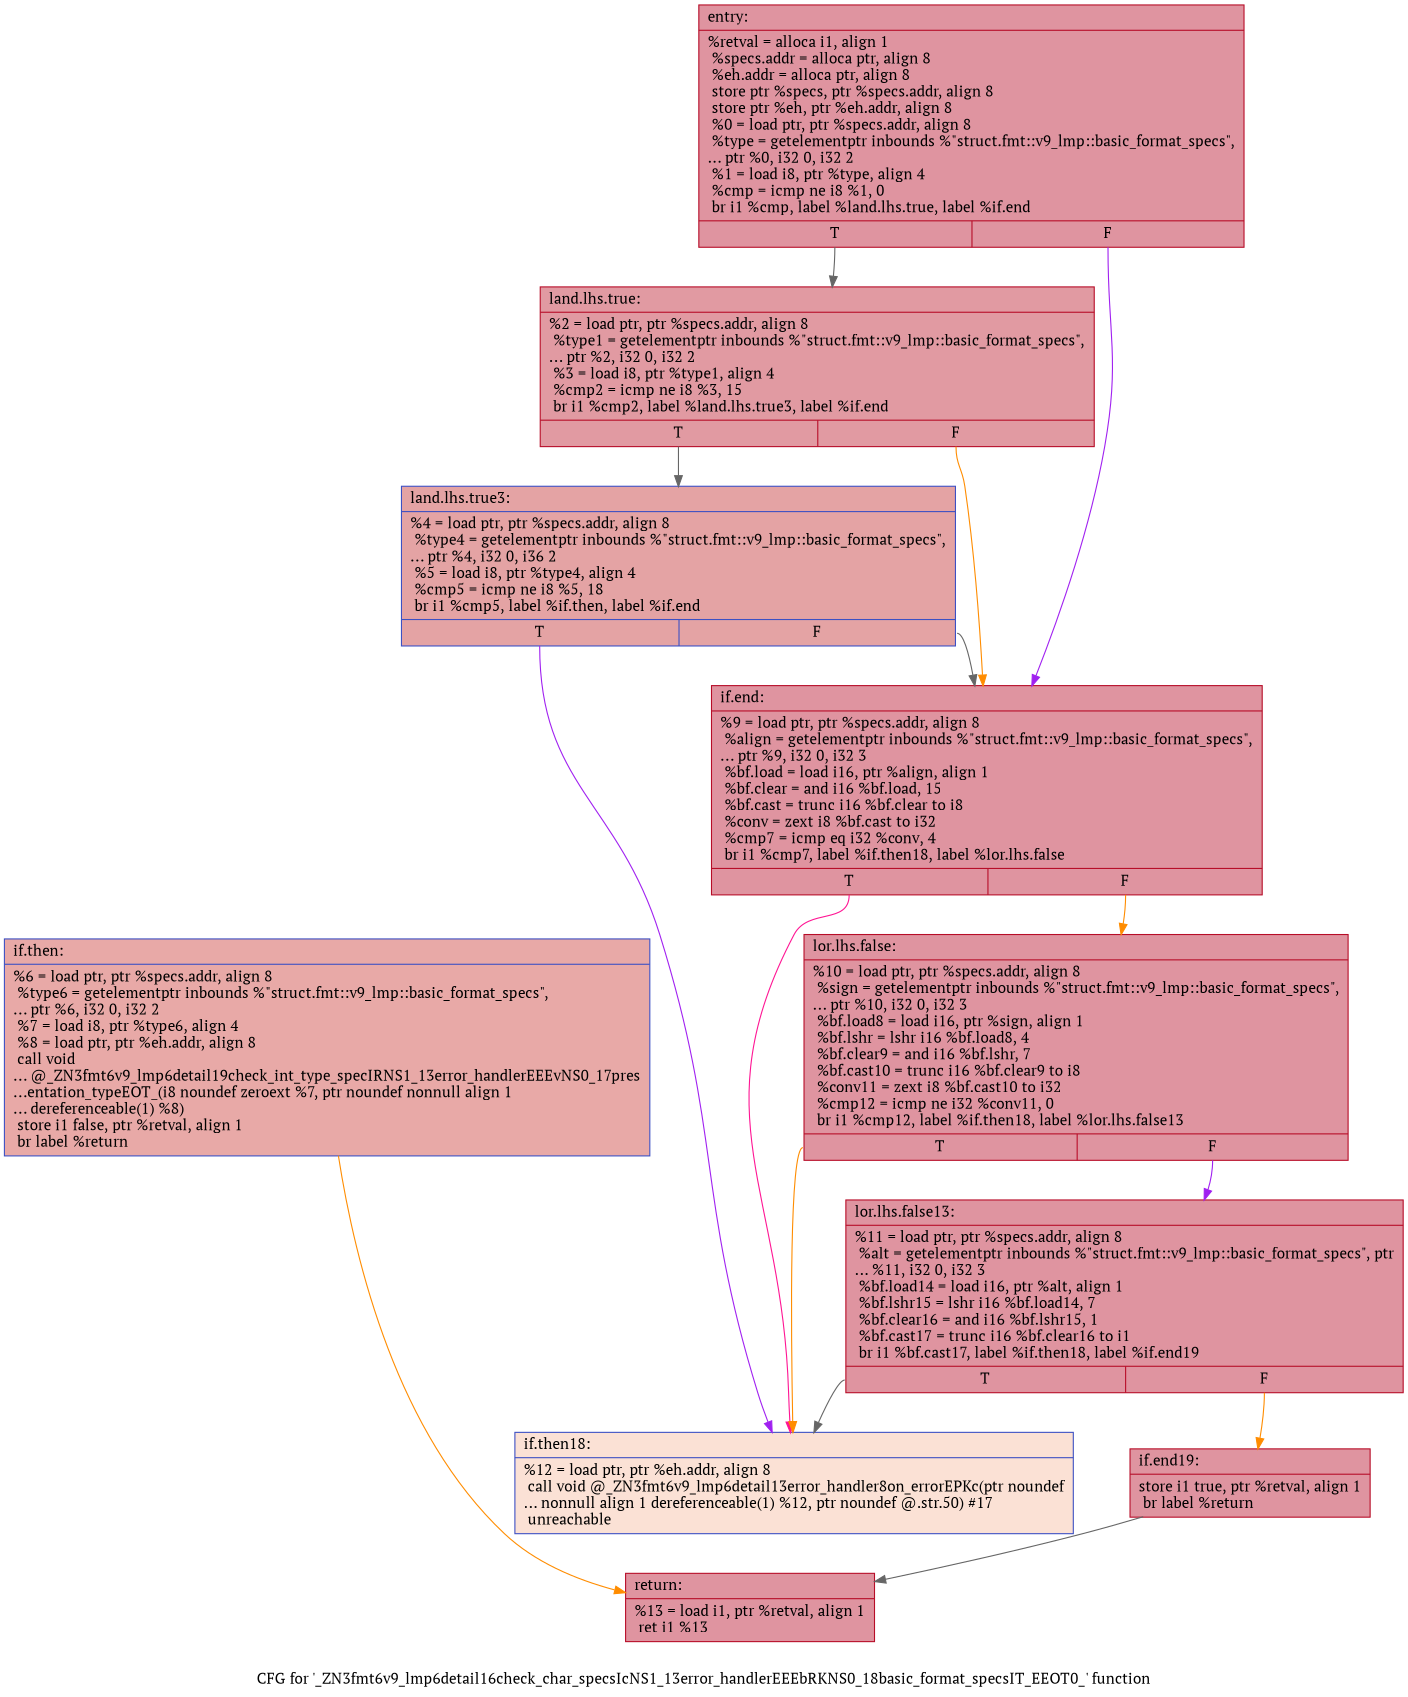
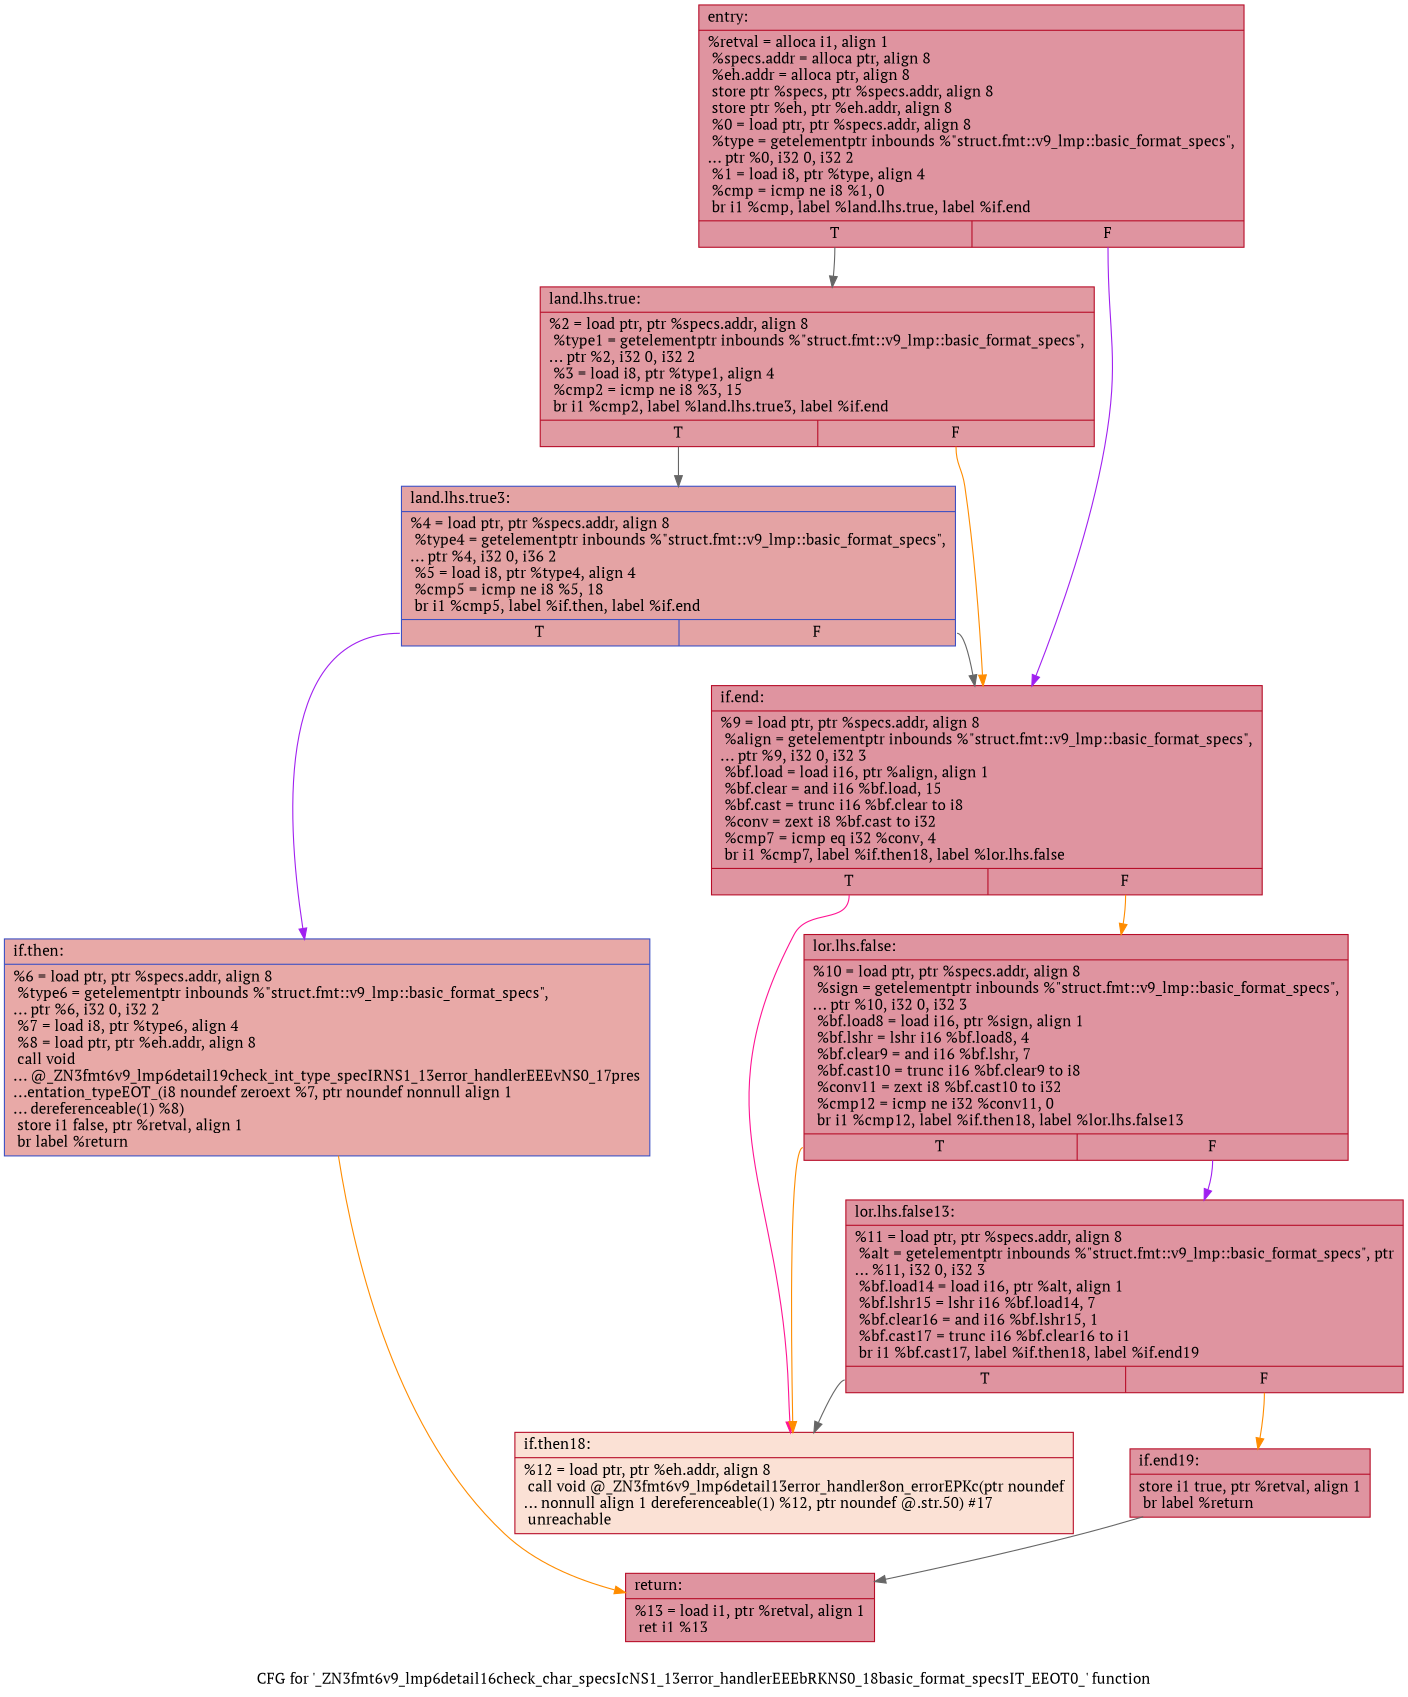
(684, 1023) -> (297, 754)
(794, 1483) -> (794, 1483)
